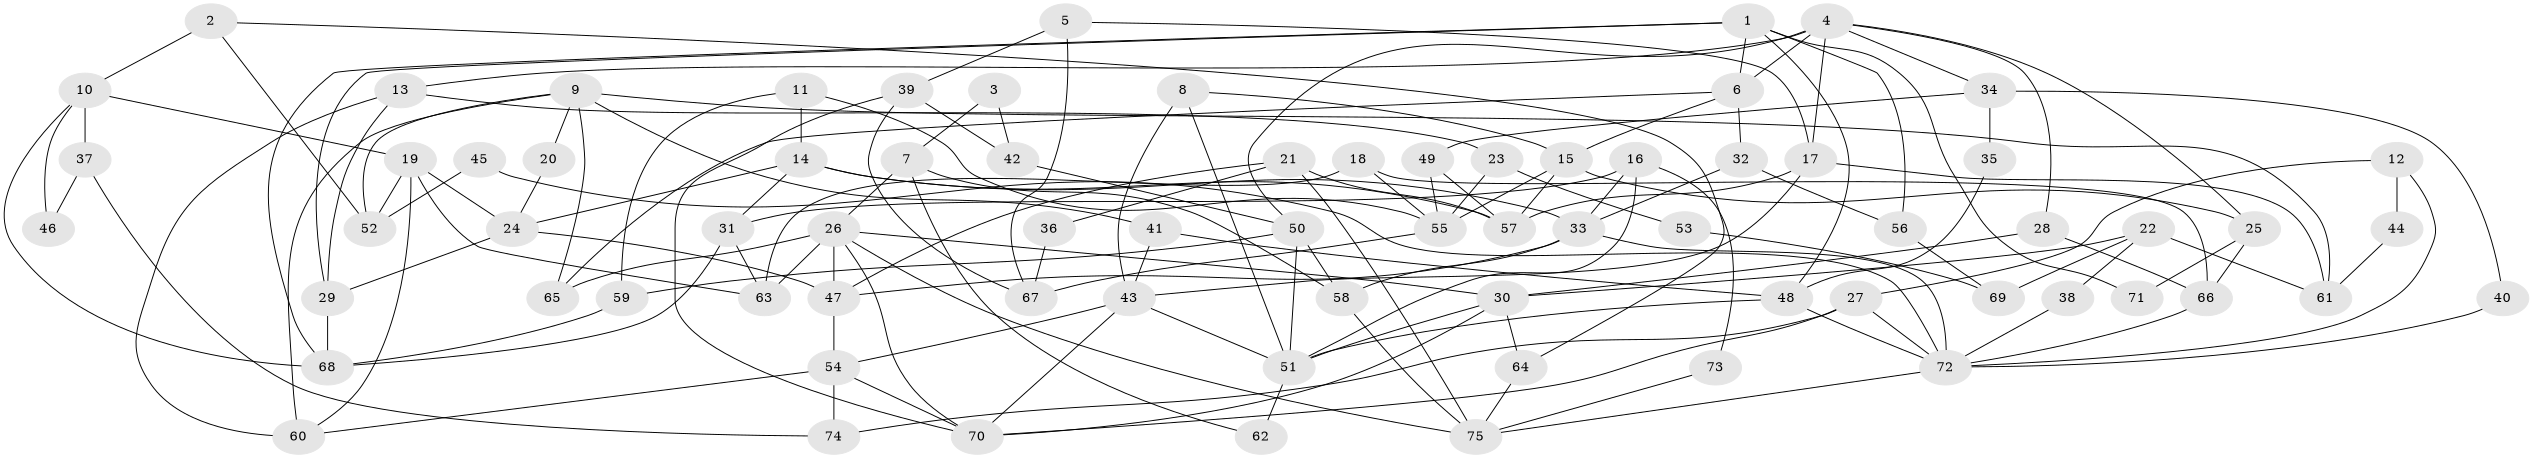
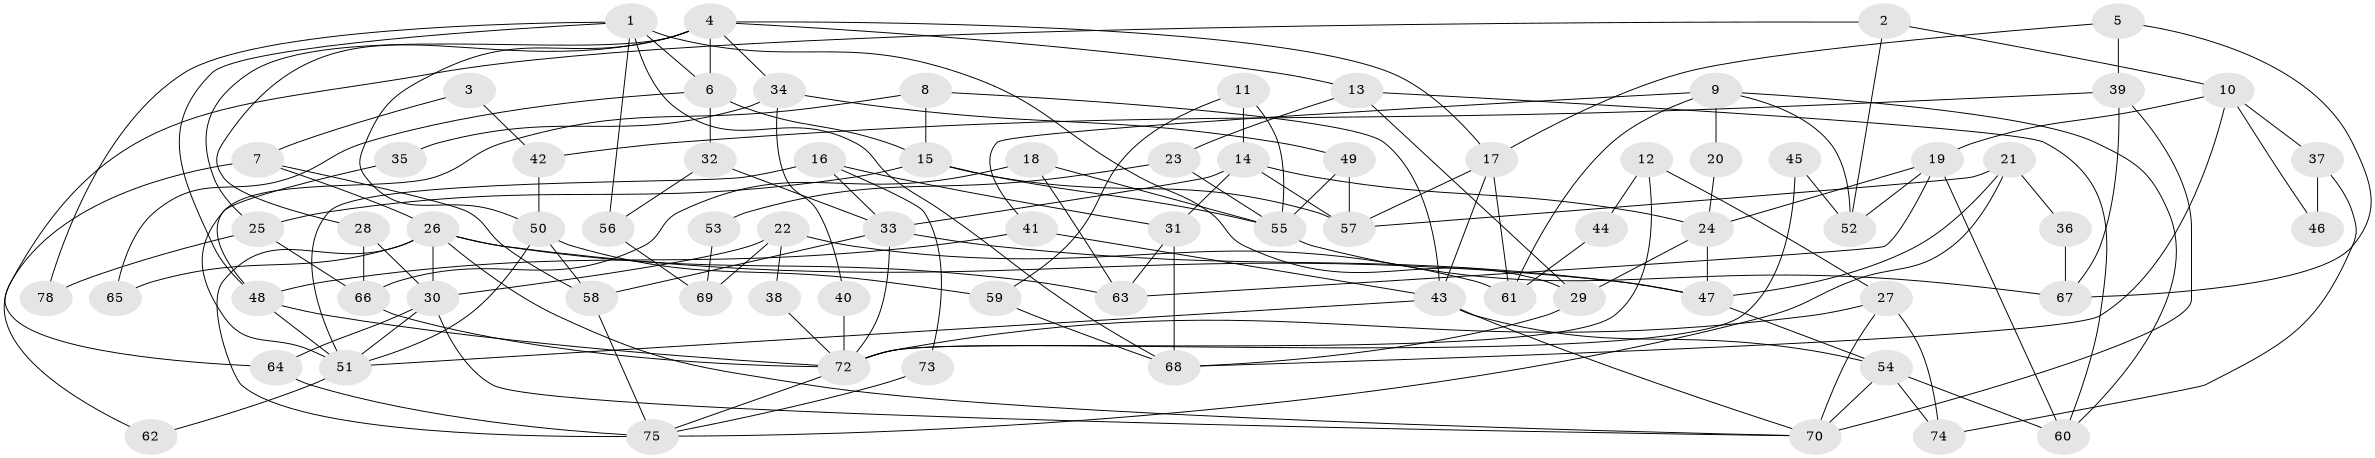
(581, 196) -> none
(2137, 298) -> (46, 298)
